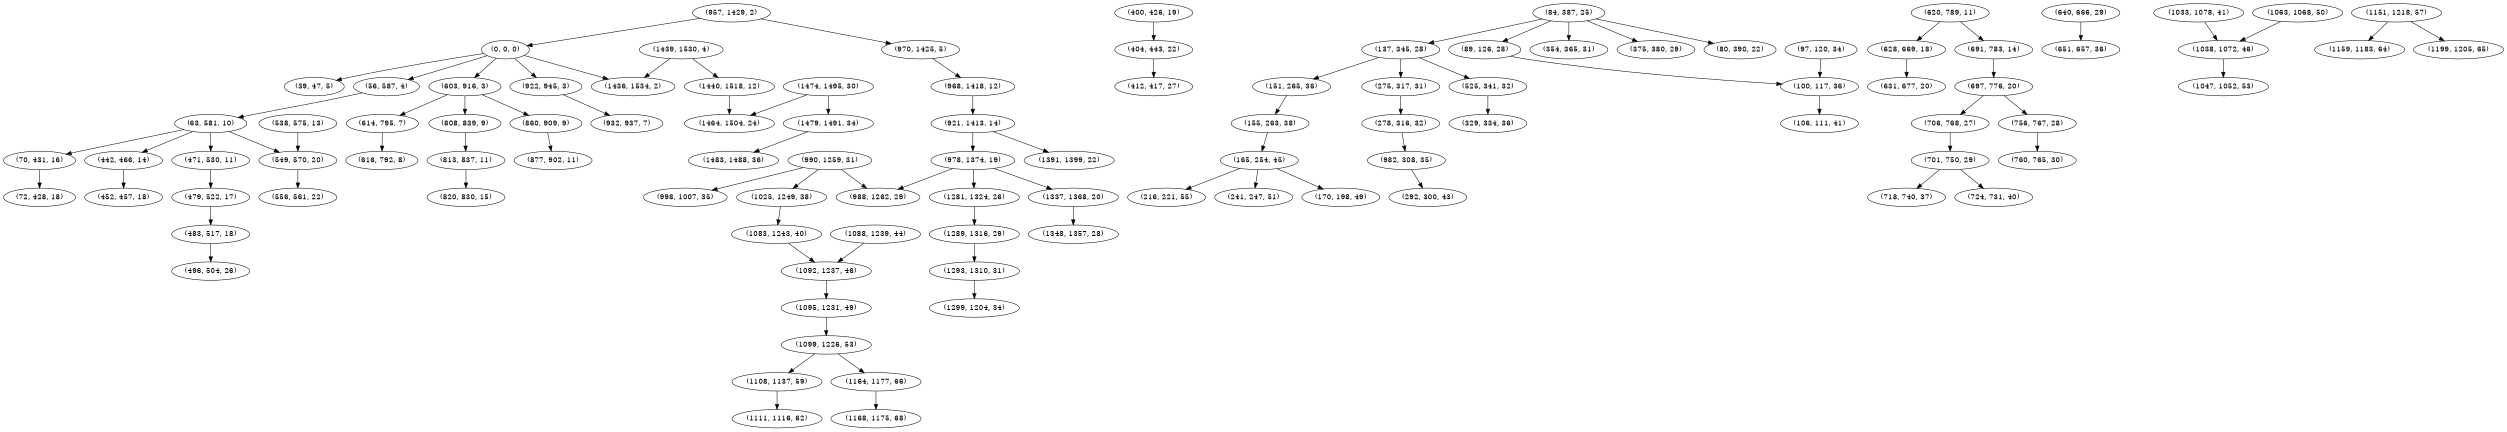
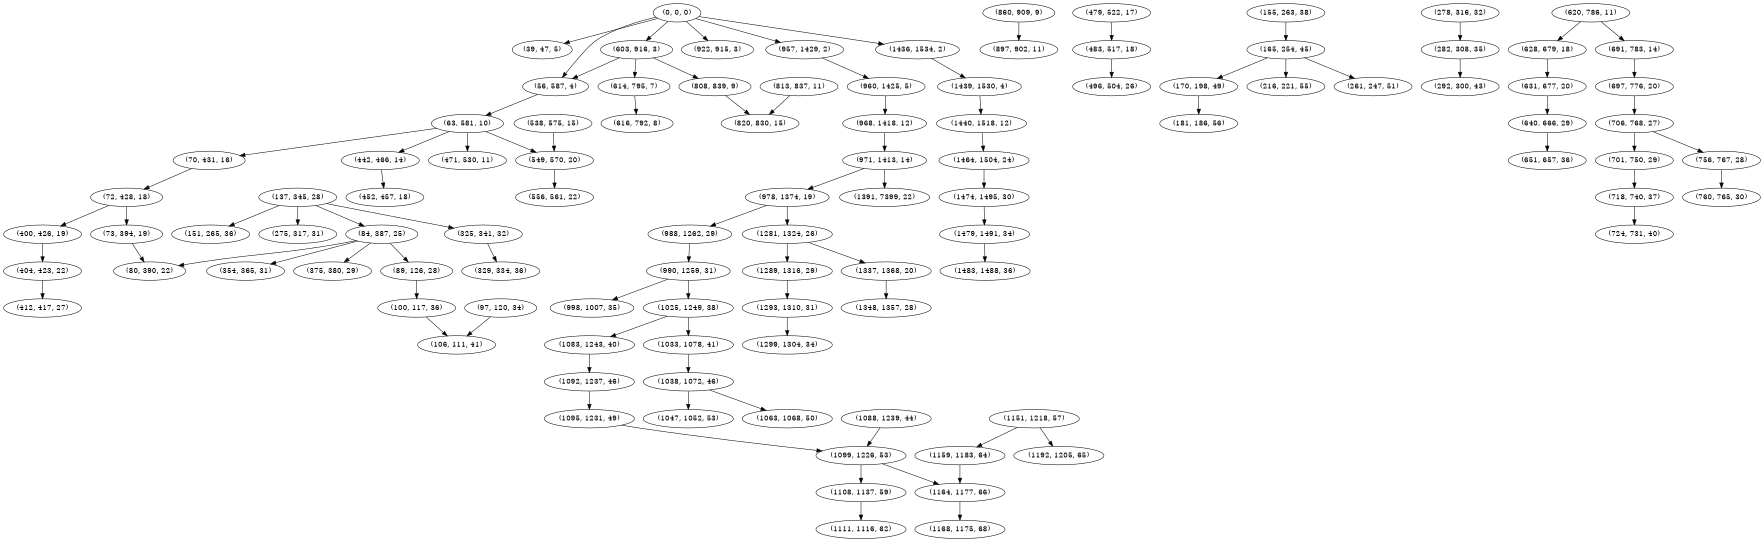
(1950, 13) -> (1591, 13)
(2263, 30) -> (735, 399)
(1488, 31) -> (338, 215)
(616, 32) -> (736, 30)
(921, 50) -> (886, 87)
(1154, 50) -> (43, 271)
(1907, 50) -> (1547, 50)
(2459, 50) -> (1059, 456)
(1820, 66) -> (481, 325)
(659, 67) -> (946, 67)
(546, 87) -> (717, 50)
(1488, 87) -> (483, 234)
(1282, 103) -> none
(1401, 103) -> none
none -> (1547, 103)
(2013, 103) -> (1676, 141)
(503, 104) -> (598, 67)
(781, 104) -> (984, 176)
(298, 124) -> (553, 124)
(627, 124) -> none
(973, 124) -> (885, 160)
none -> (1199, 124)
(465, 139) -> (735, 103)
(553, 160) -> (1019, 50)
(1069, 160) -> (885, 197)
(1406, 160) -> (1460, 50)
(211, 176) -> none
(852, 177) -> (689, 250)
(1970, 177) -> (1634, 213)
(1020, 178) -> (834, 252)
(1254, 197) -> (1373, 87)
none -> (87, 215)
none -> (127, 234)
(853, 251) -> (875, 435)
(974, 308) -> (787, 345)
none -> (688, 324)
none -> (960, 472)
